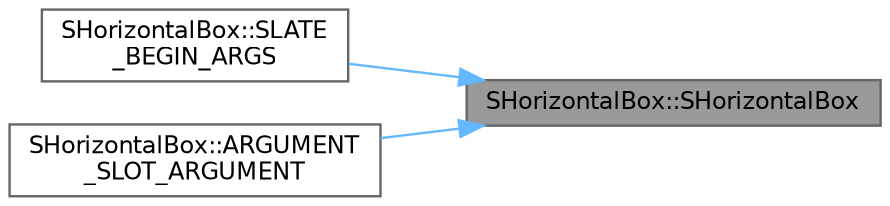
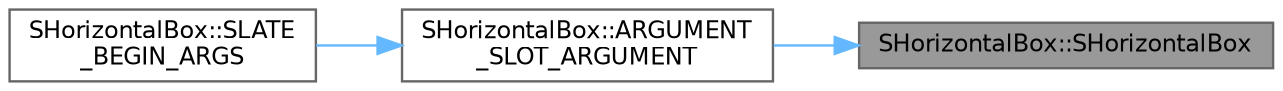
(404, 70) -> (347, 45)
